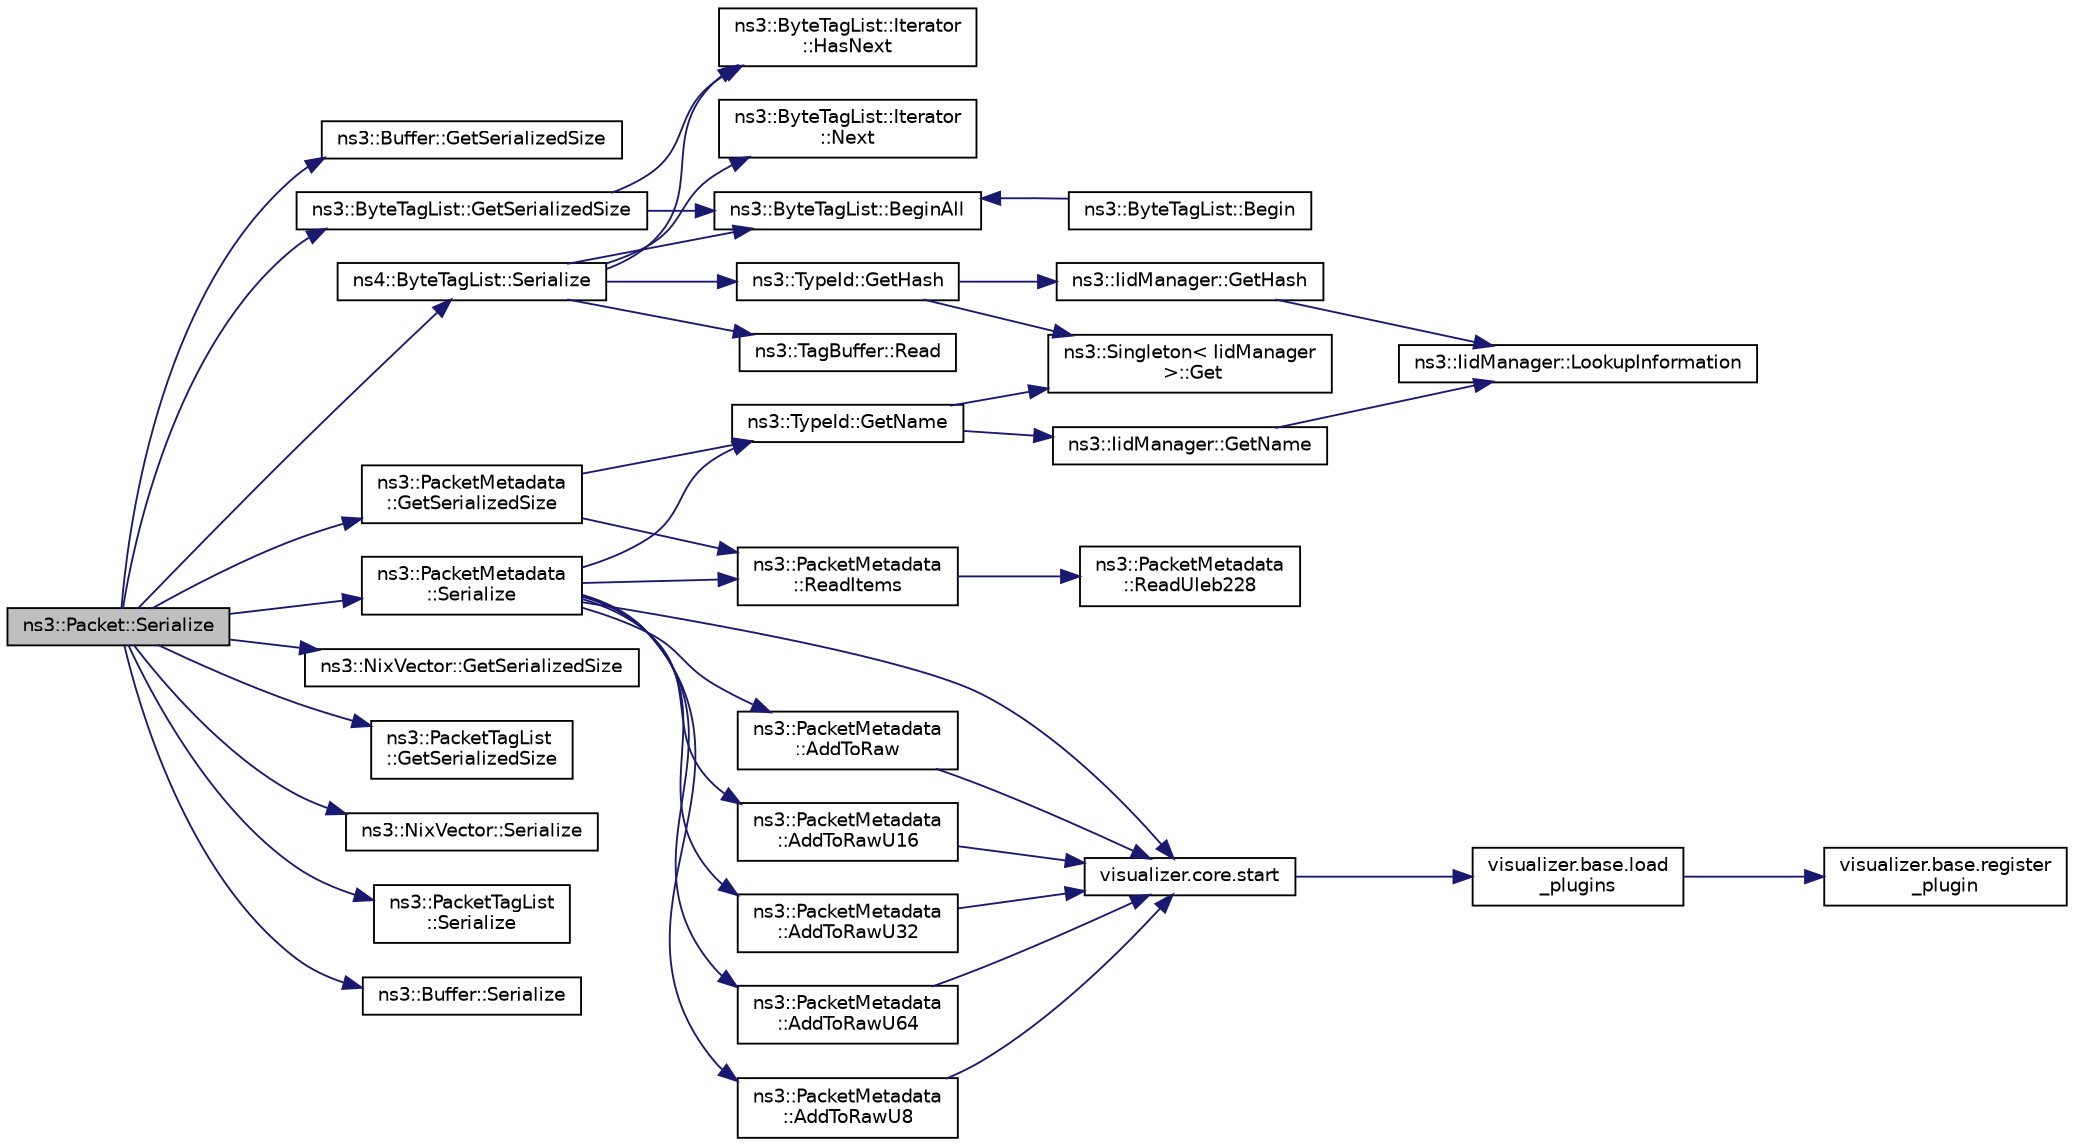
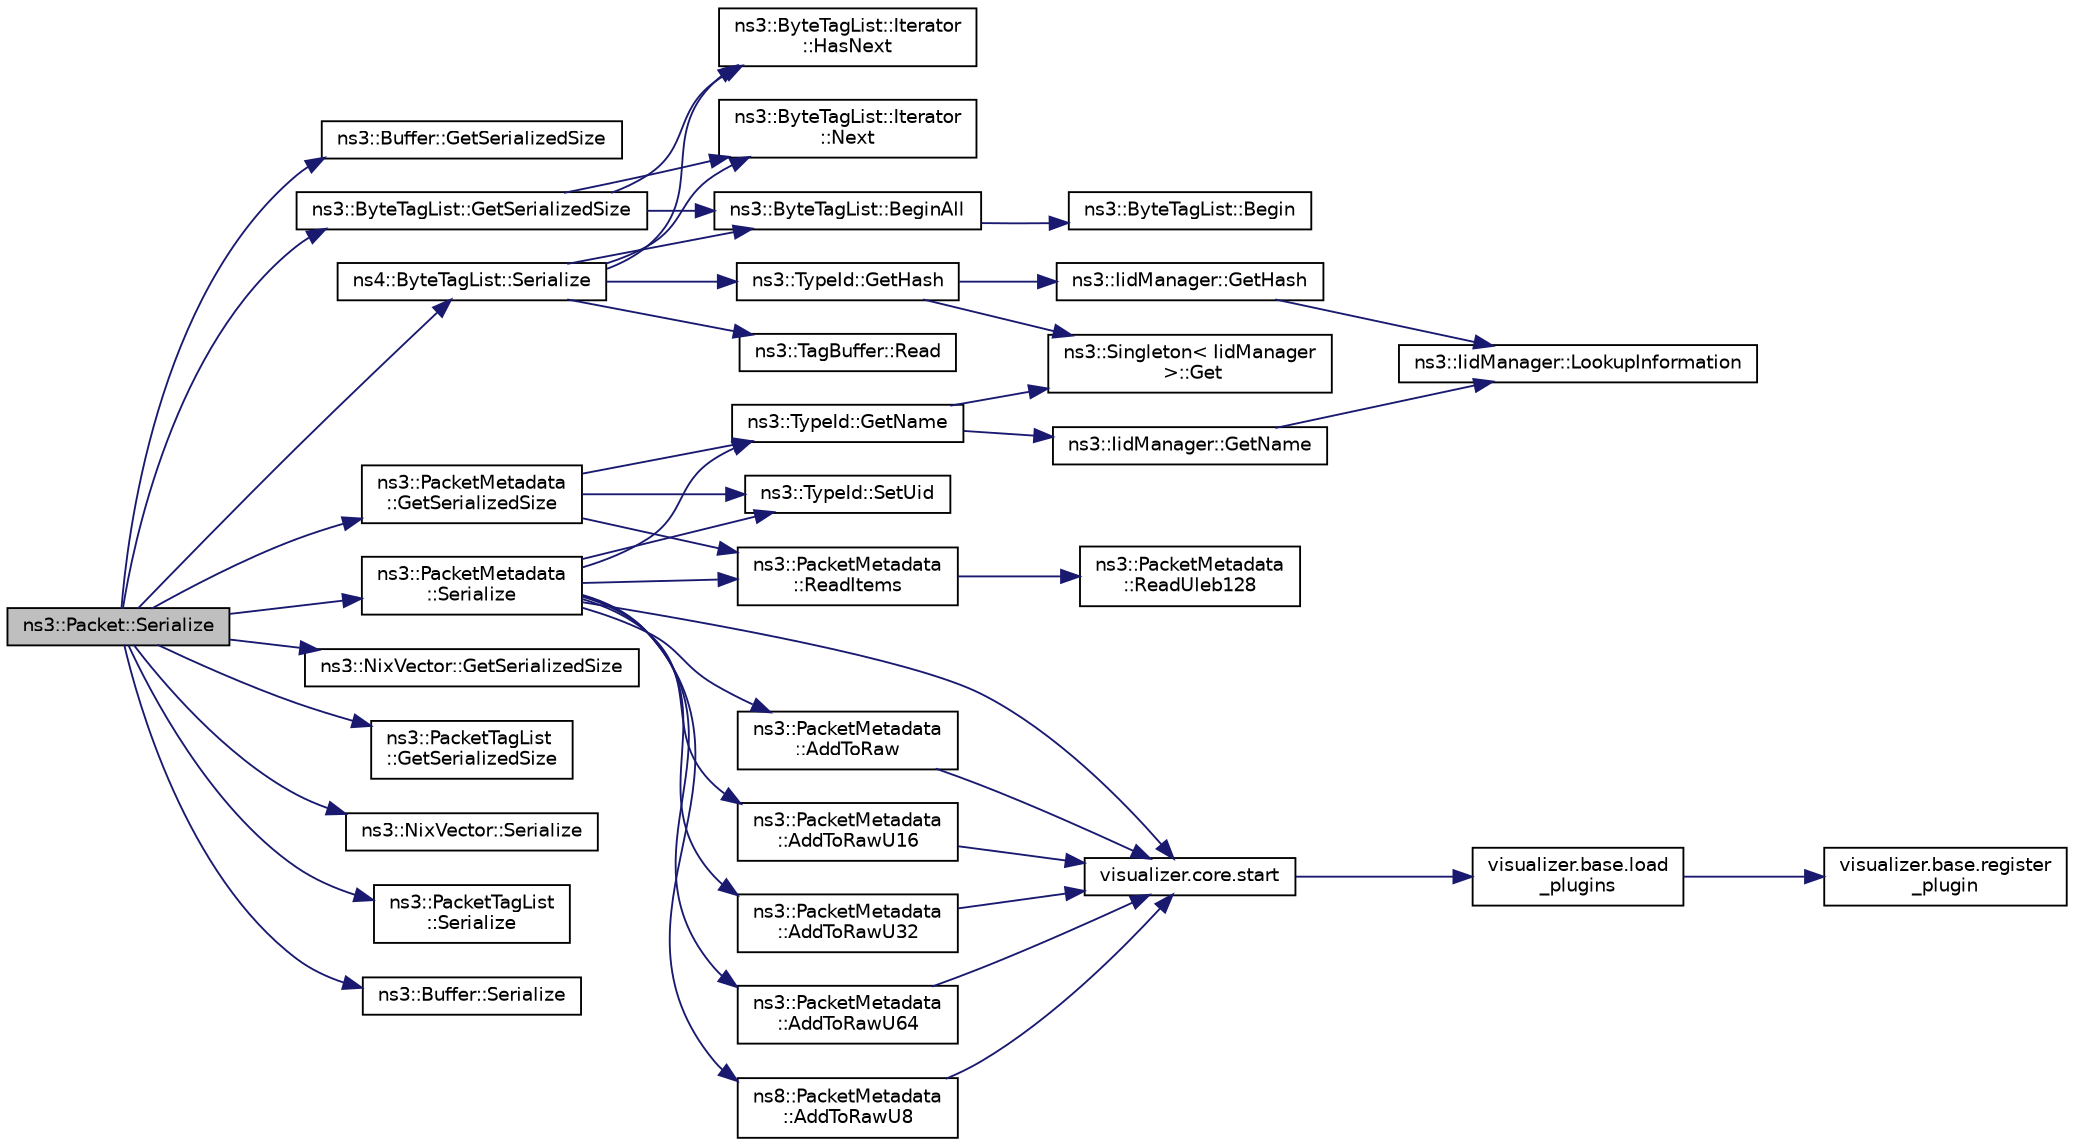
none -> (601, 185)
(1034, 198) -> (1016, 223)
none -> (848, 494)
(1190, 576) -> (1190, 576)
(848, 1108) -> (848, 1108)
